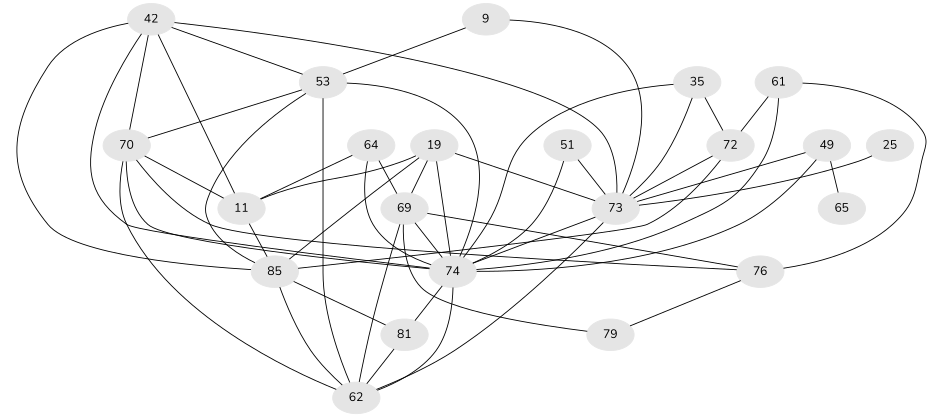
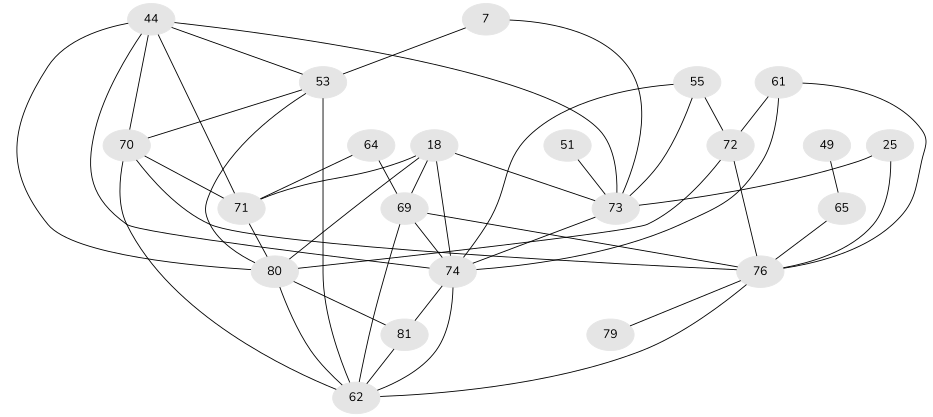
(151, 19) -> (151, 19)
(486, 19) -> (486, 19)
(697, 82) -> (697, 82)
(466, 130) -> none
(434, 145) -> (434, 145)
(673, 177) -> (745, 209)
(721, 177) -> none
(242, 209) -> (242, 209)
(532, 224) -> none
(375, 227) -> none
none -> (861, 236)
none -> (801, 240)
(253, 249) -> none
(669, 249) -> none
(275, 272) -> (275, 272)
(469, 309) -> none
(493, 323) -> (574, 371)
